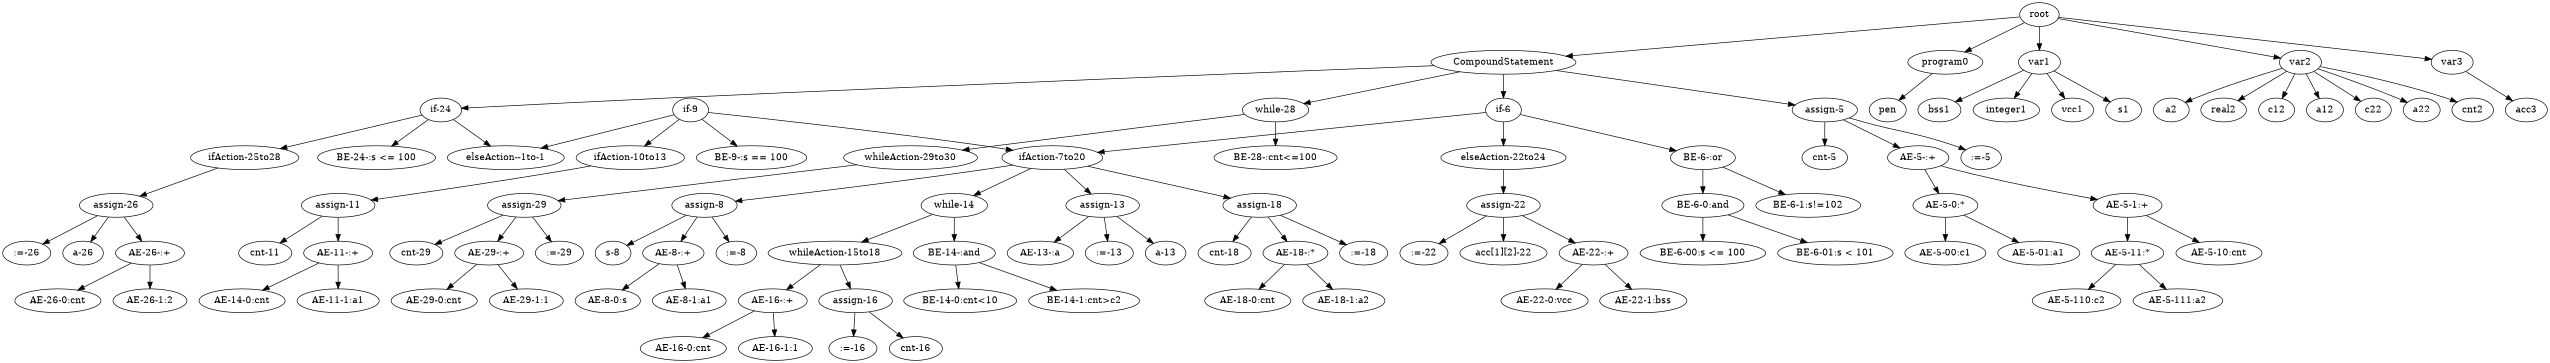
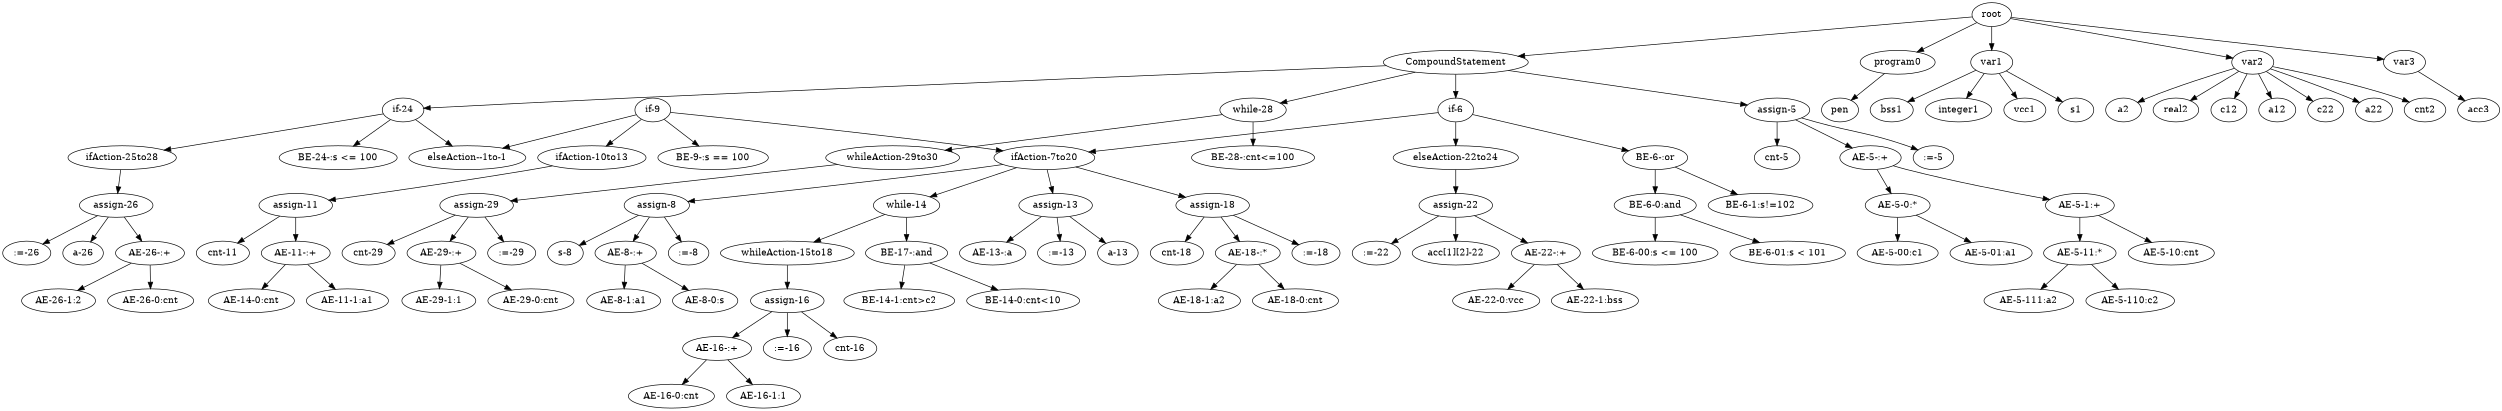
(954, 253) -> (907, 253)
(806, 275) -> (755, 323)
